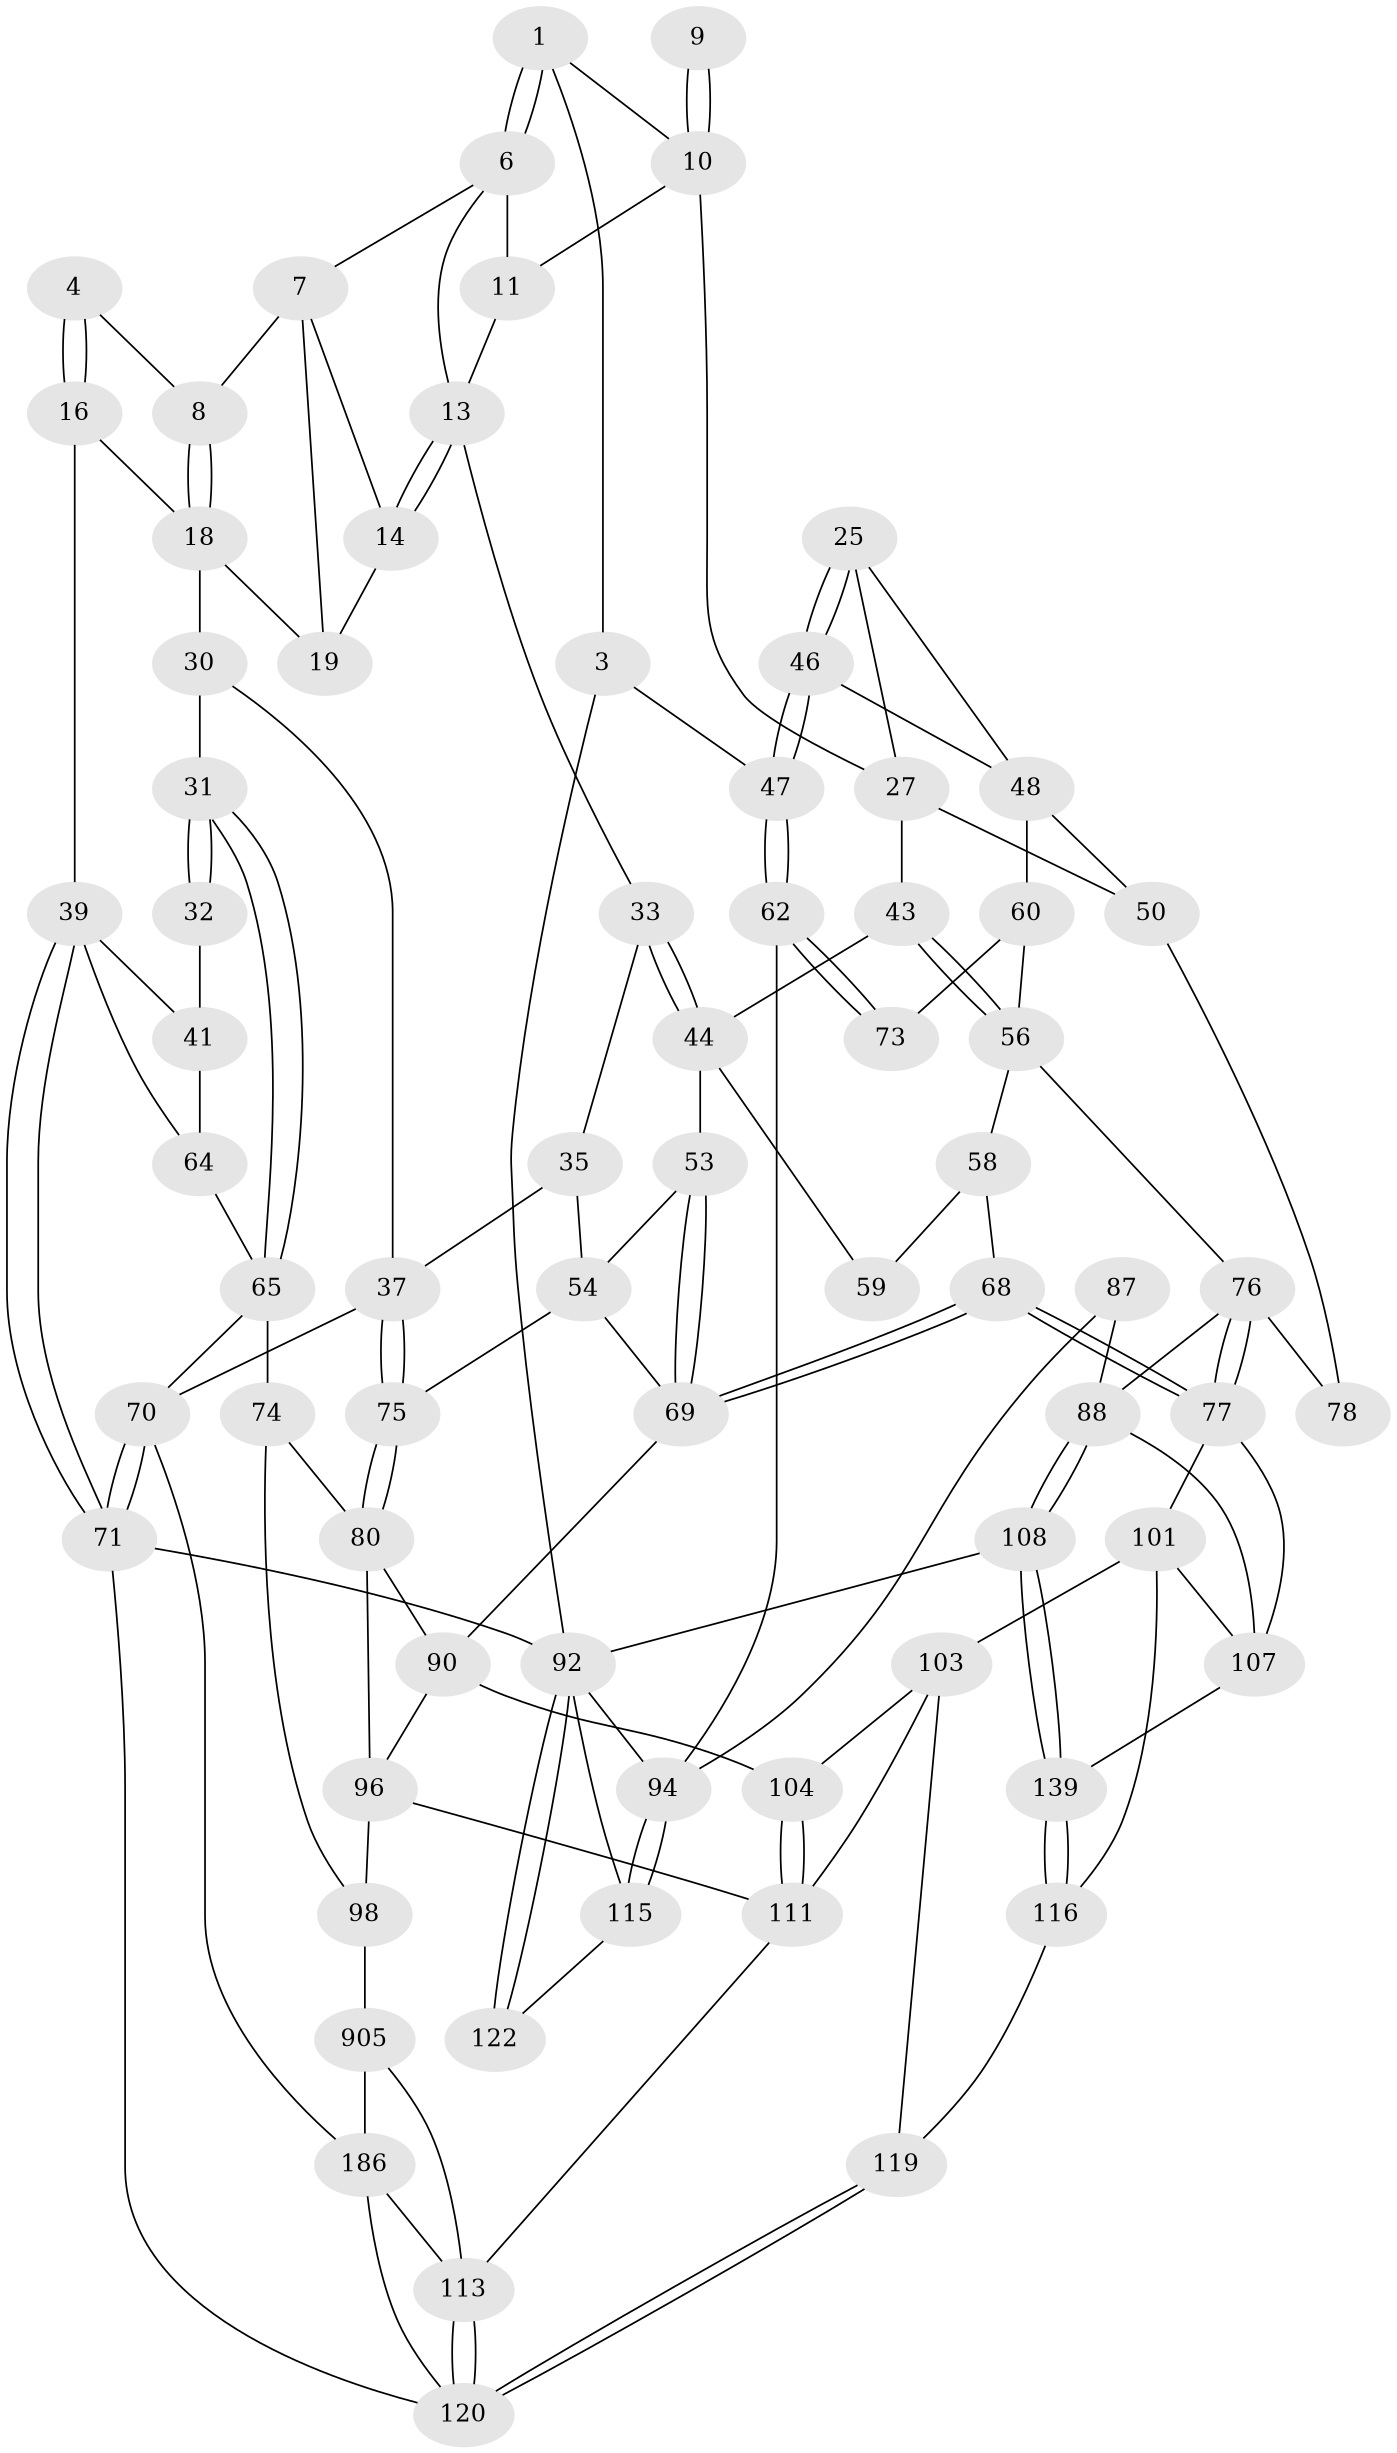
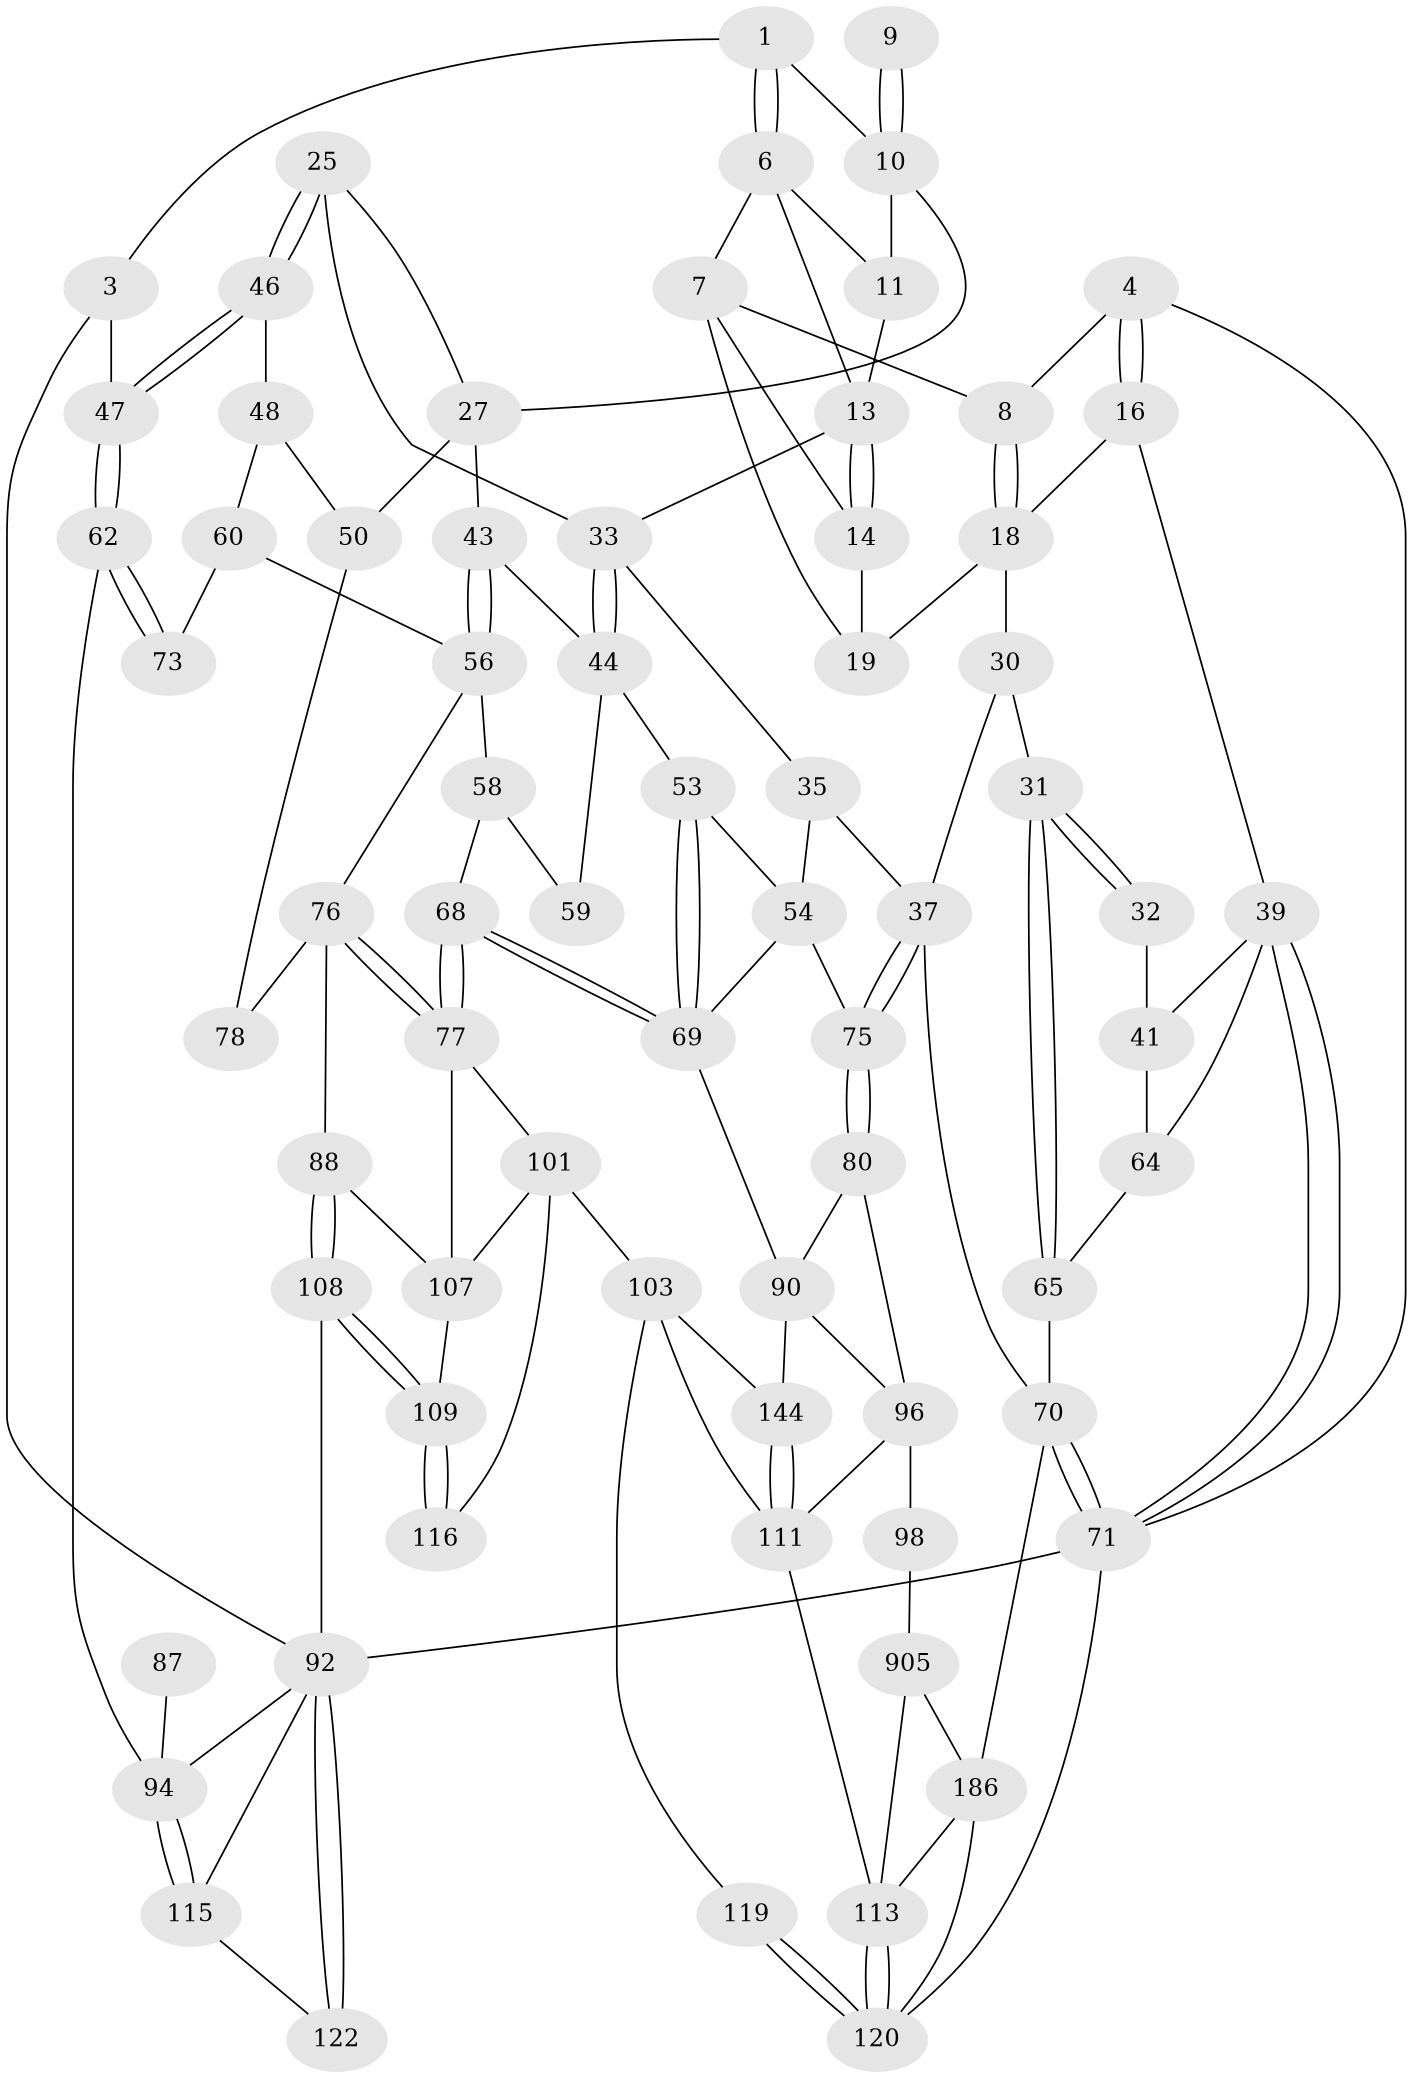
(938, 664) -> (385, 406)
none -> (1406, 926)
(1108, 1351) -> none
(268, 1414) -> none
(792, 1790) -> (782, 1414)
(1056, 1790) -> (436, 1414)
(995, 2049) -> none
